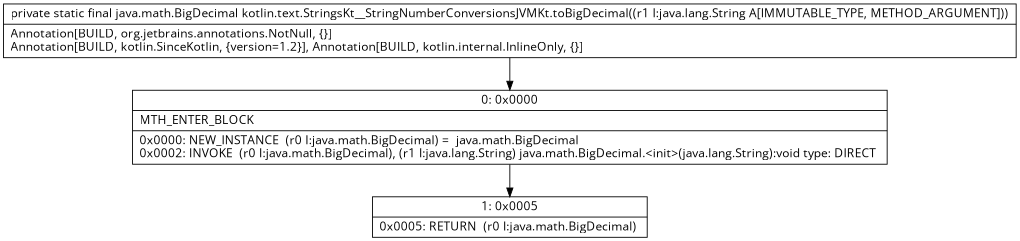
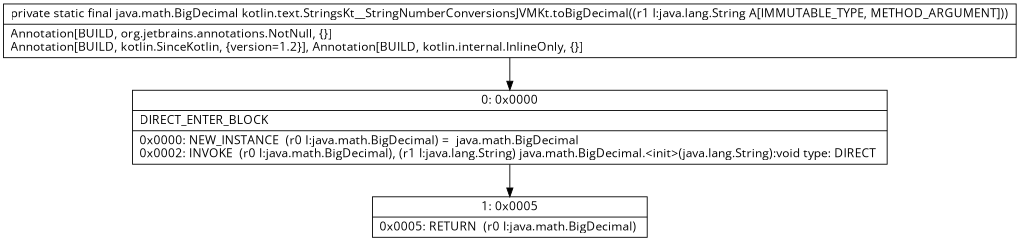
(197, 120) -> (204, 120)
